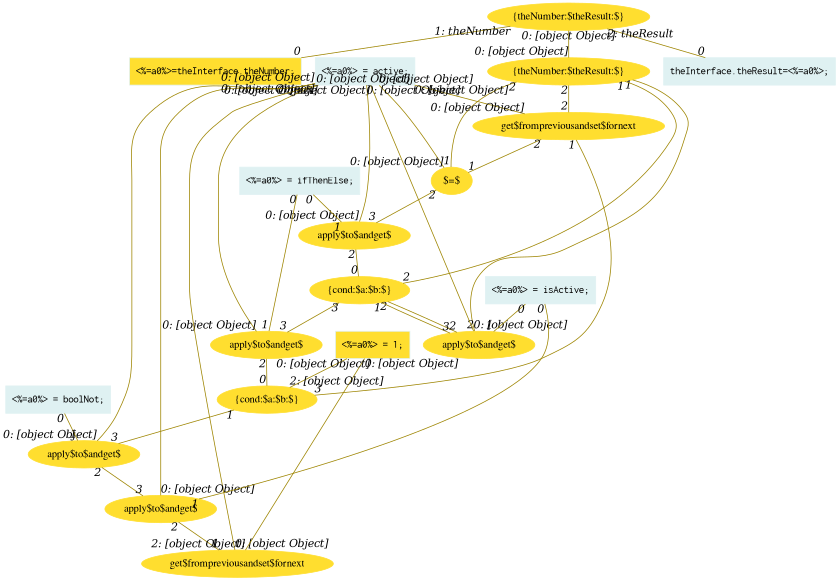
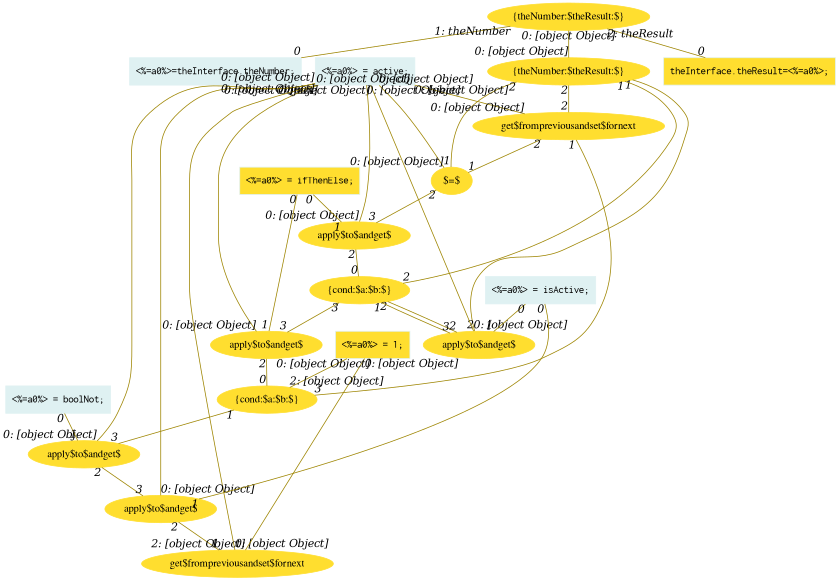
(215, 71) -> (215, 71)
(750, 71) -> (750, 71)
(300, 181) -> (300, 181)
